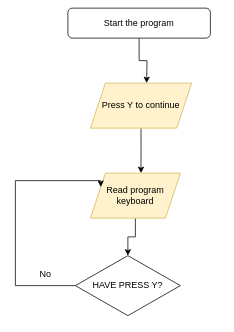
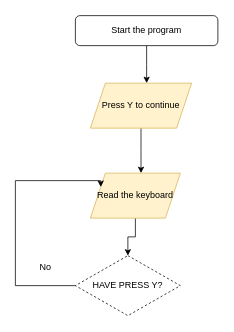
(139, 23) -> (147, 30)
(135, 195) -> (135, 195)
(45, 274) -> (45, 267)
(128, 285) -> (128, 285)
